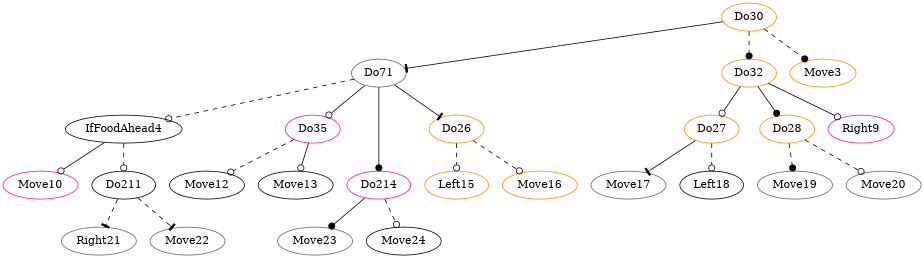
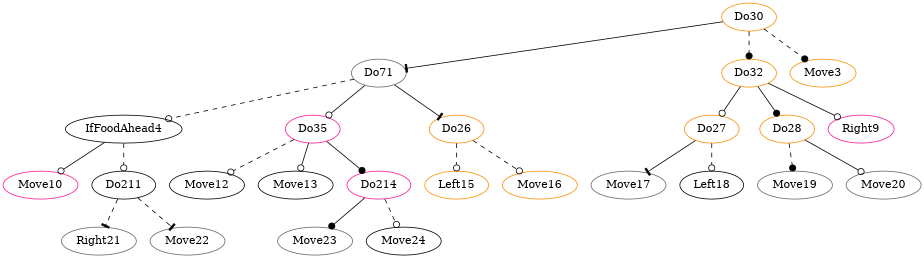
(379, 126) -> (343, 155)
(832, 155) -> (832, 155)
